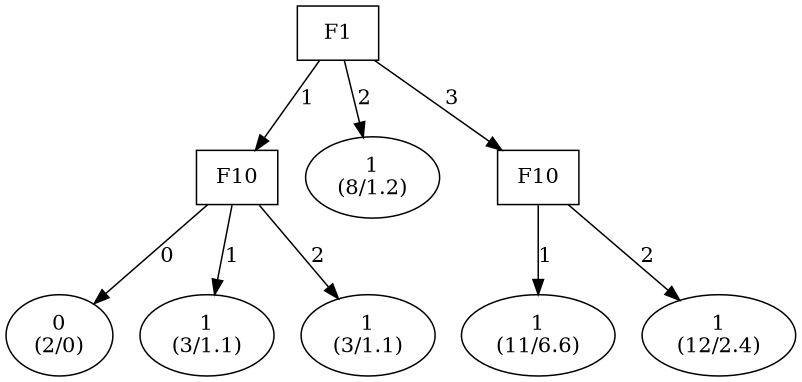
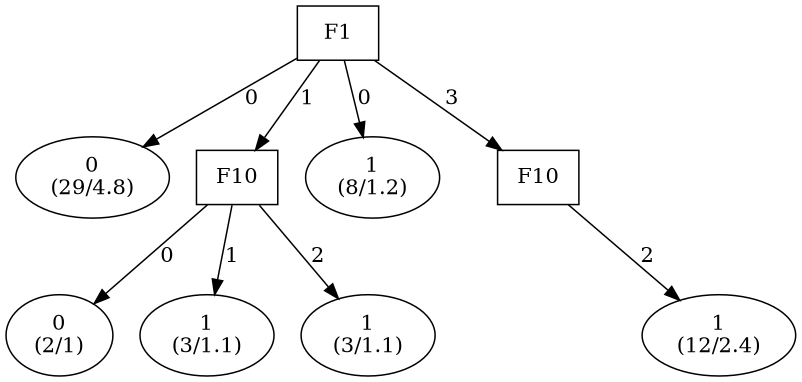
(365, 99) -> (365, 99)
none -> (93, 177)
(59, 335) -> (59, 335)
(538, 335) -> none
